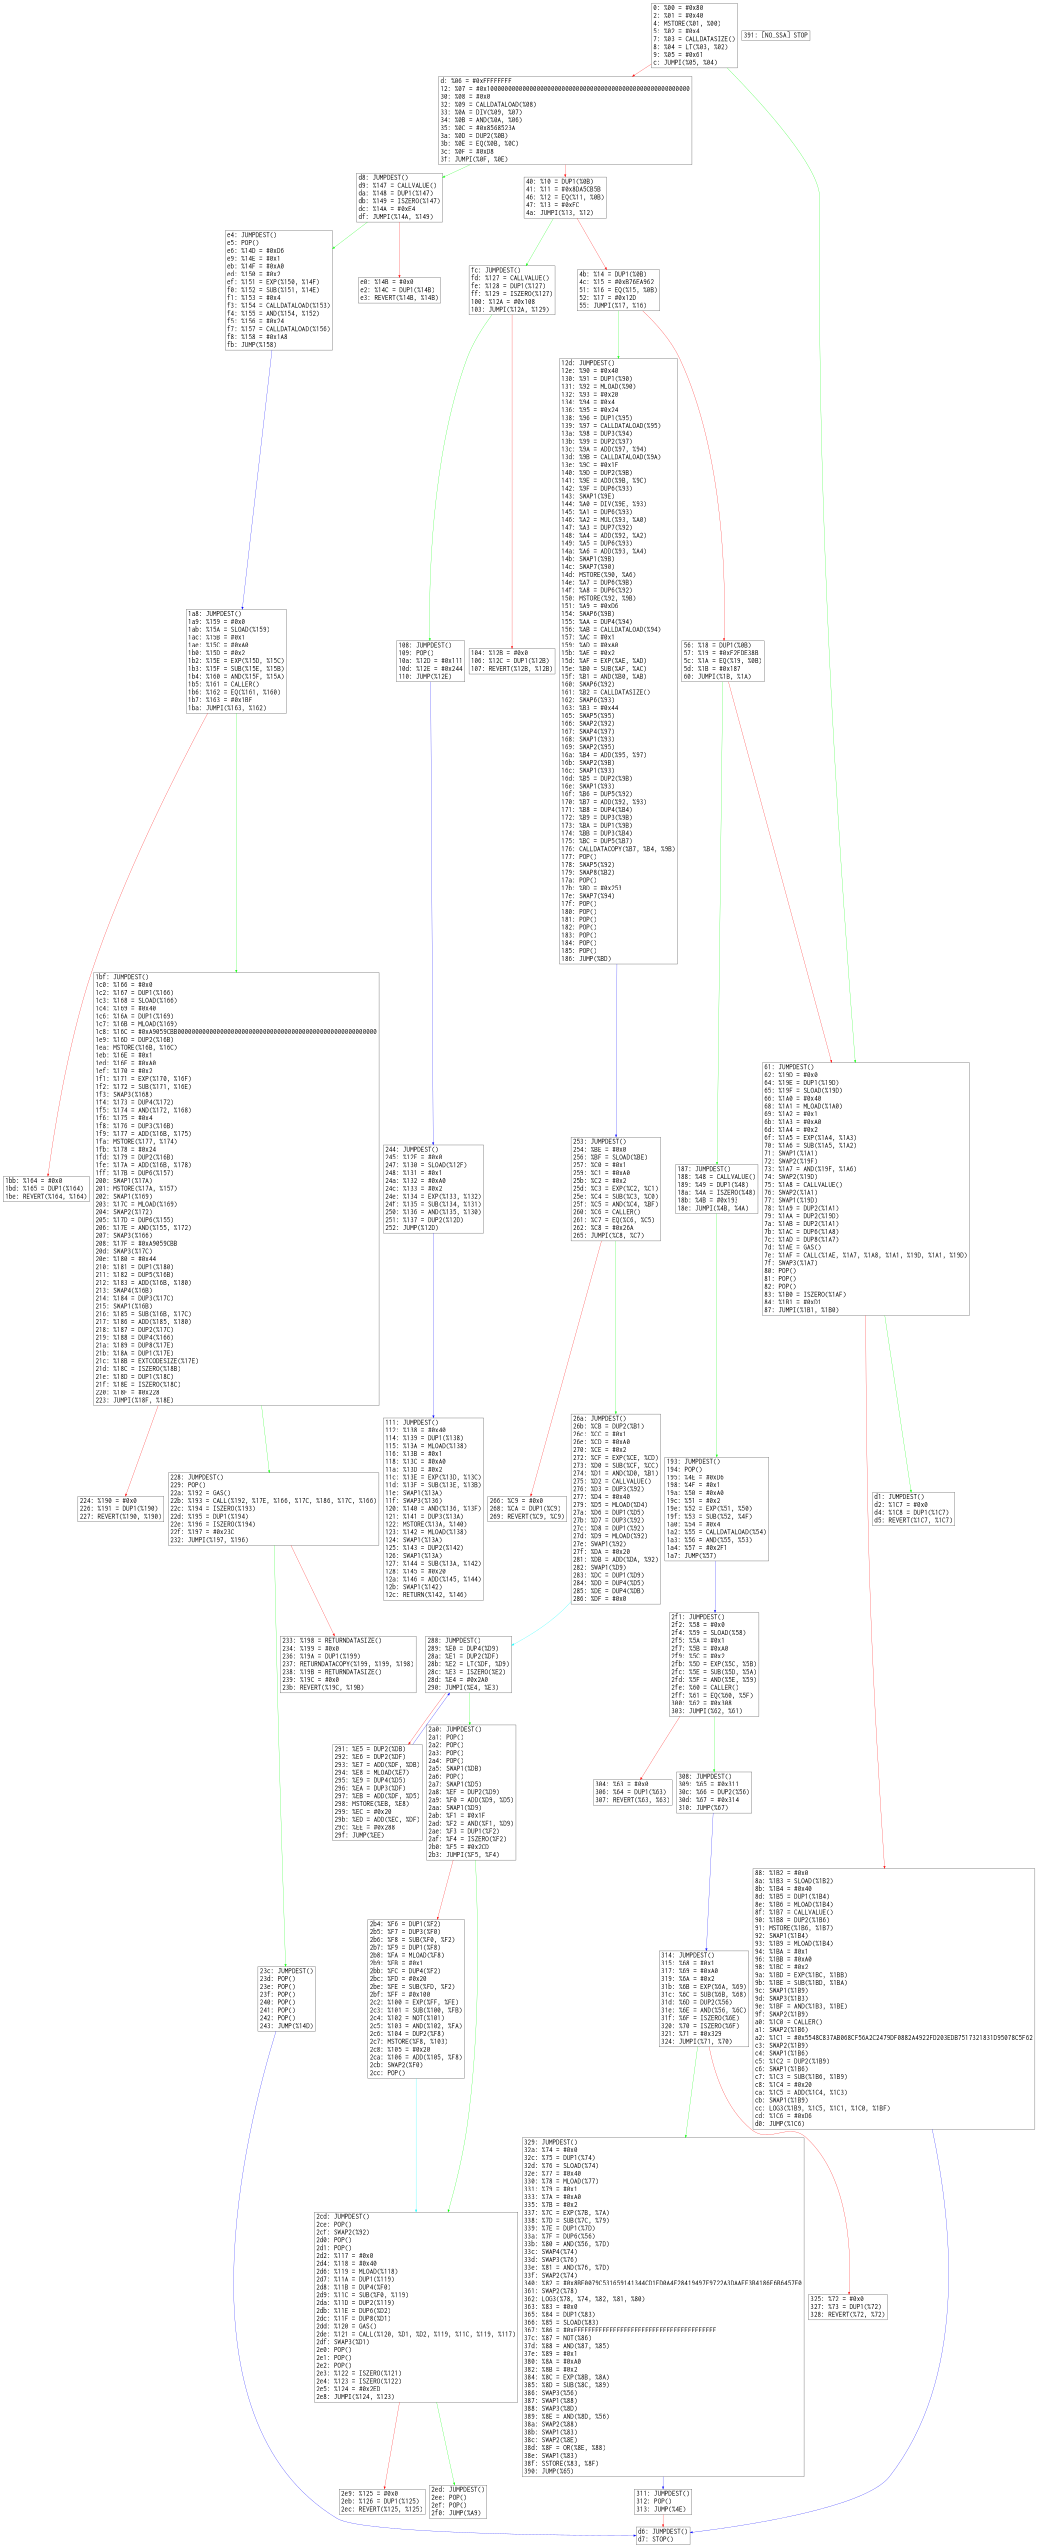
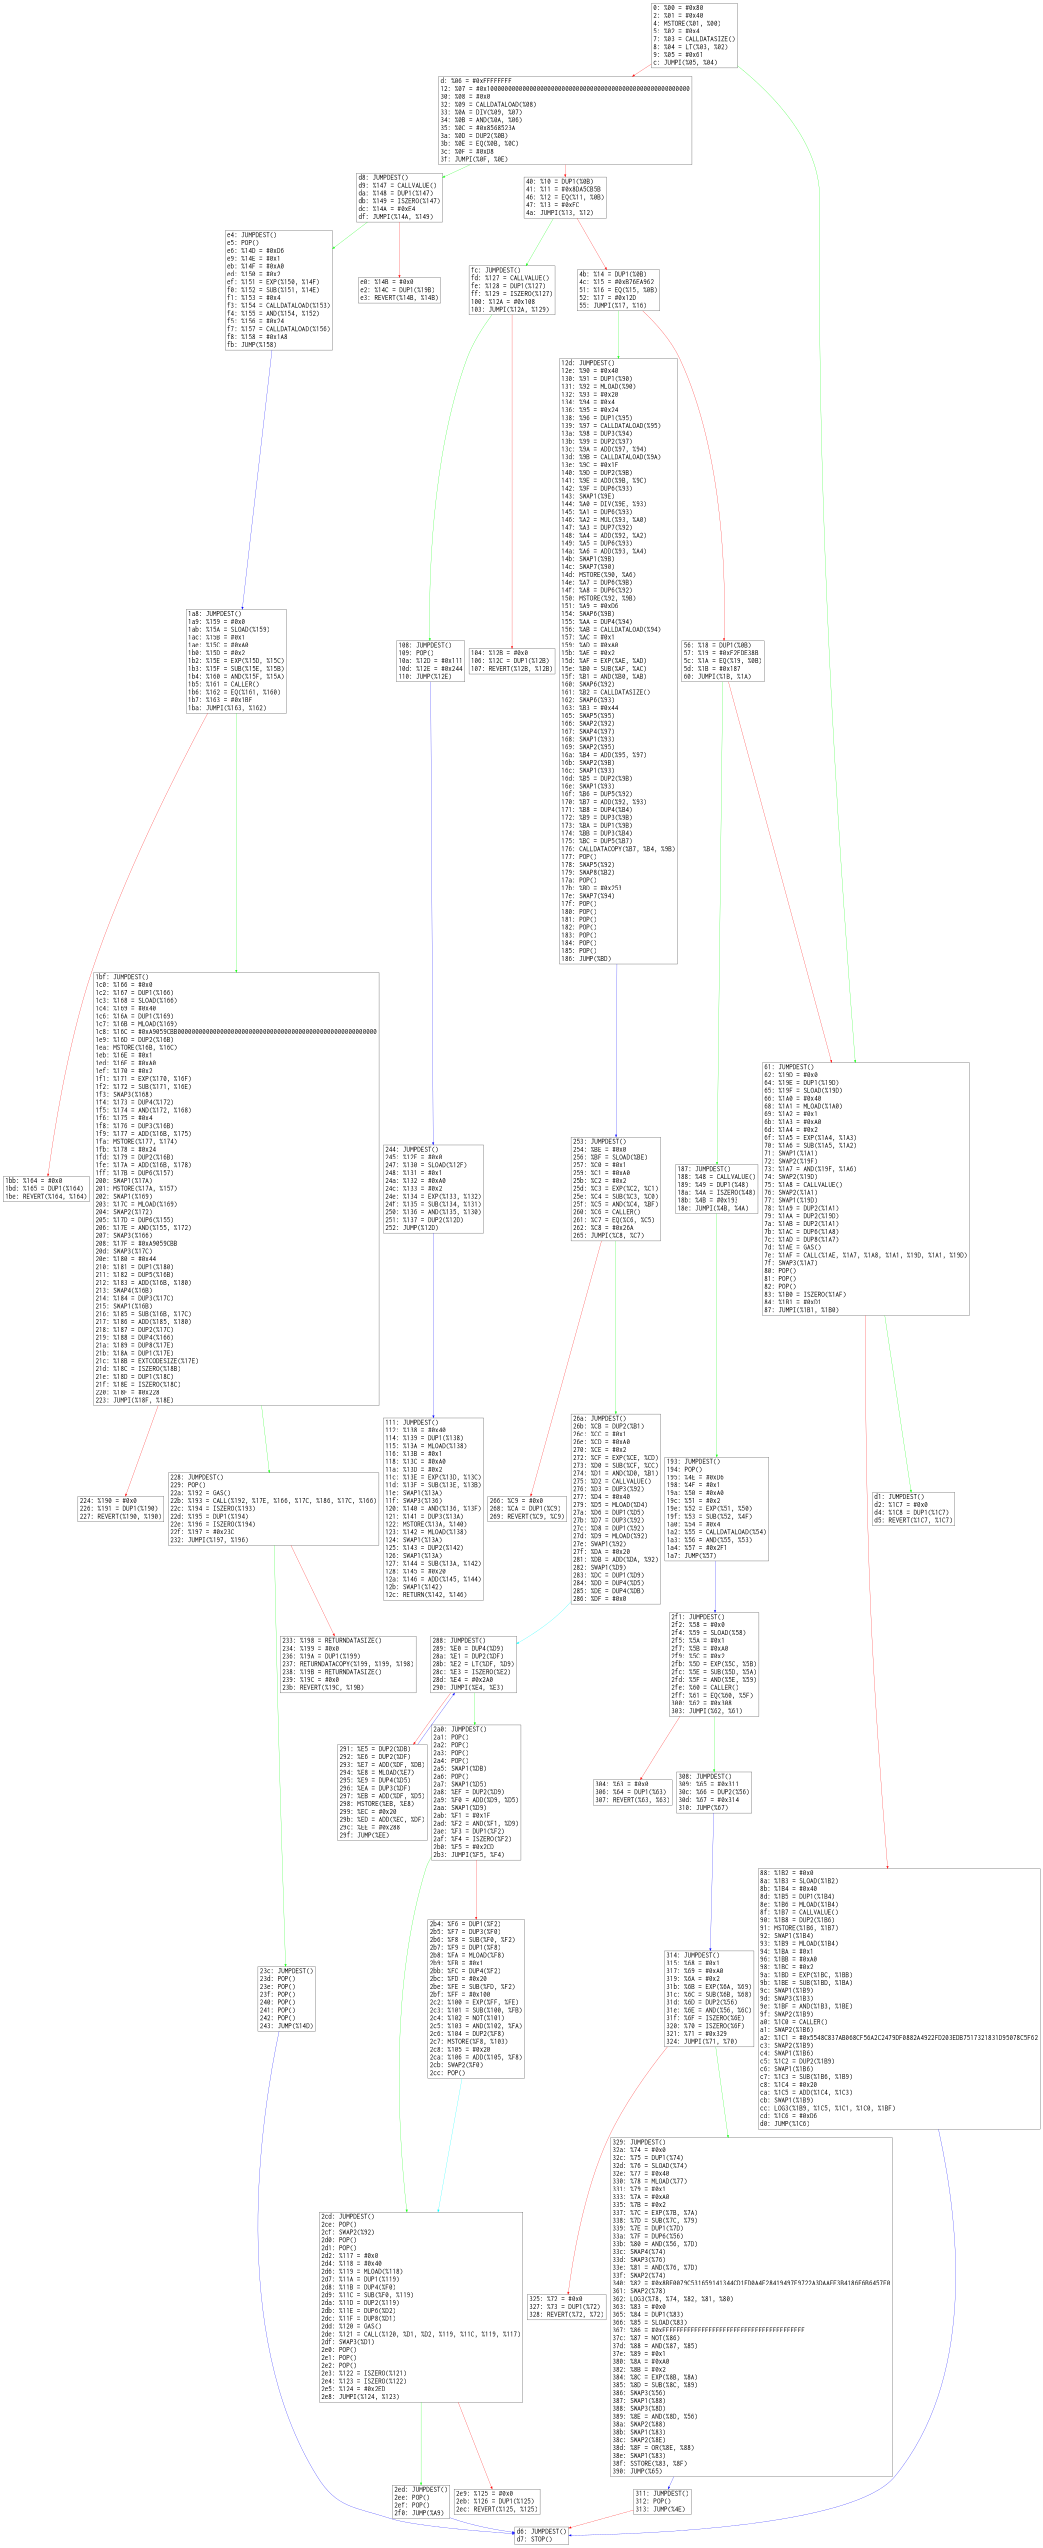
(776, 36) -> none
(399, 290) -> (399, 290)
none -> (481, 2526)
